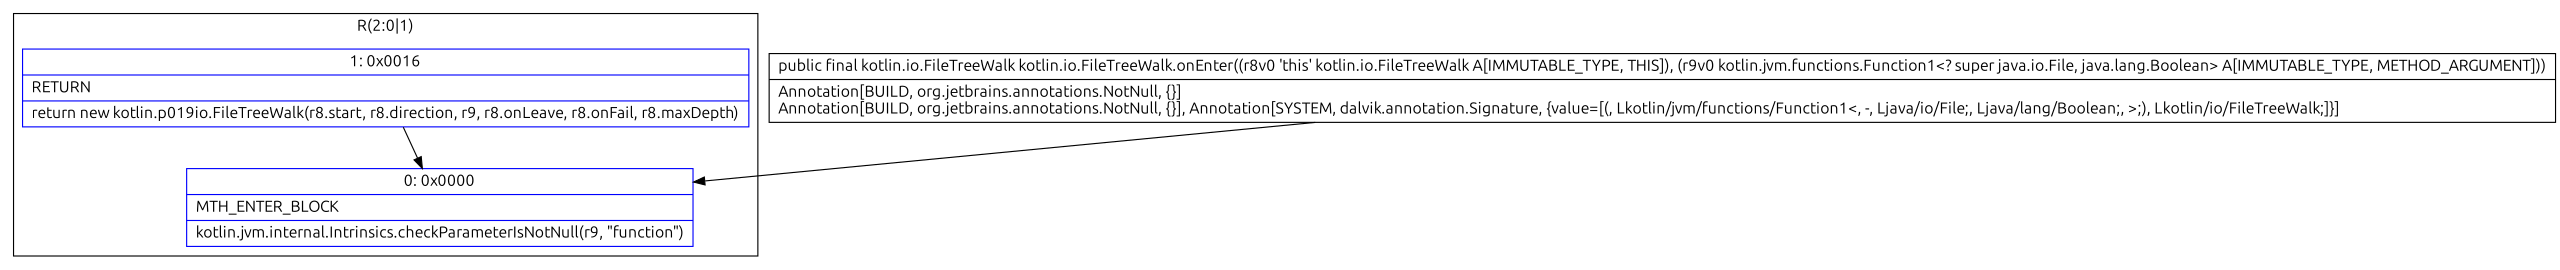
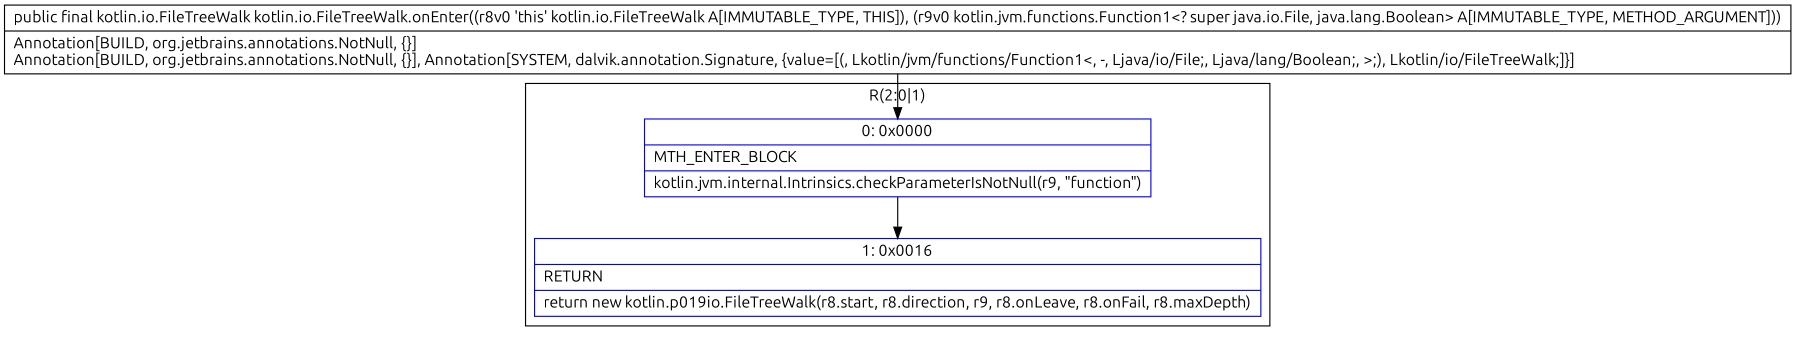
(410, 143) -> (898, 212)
